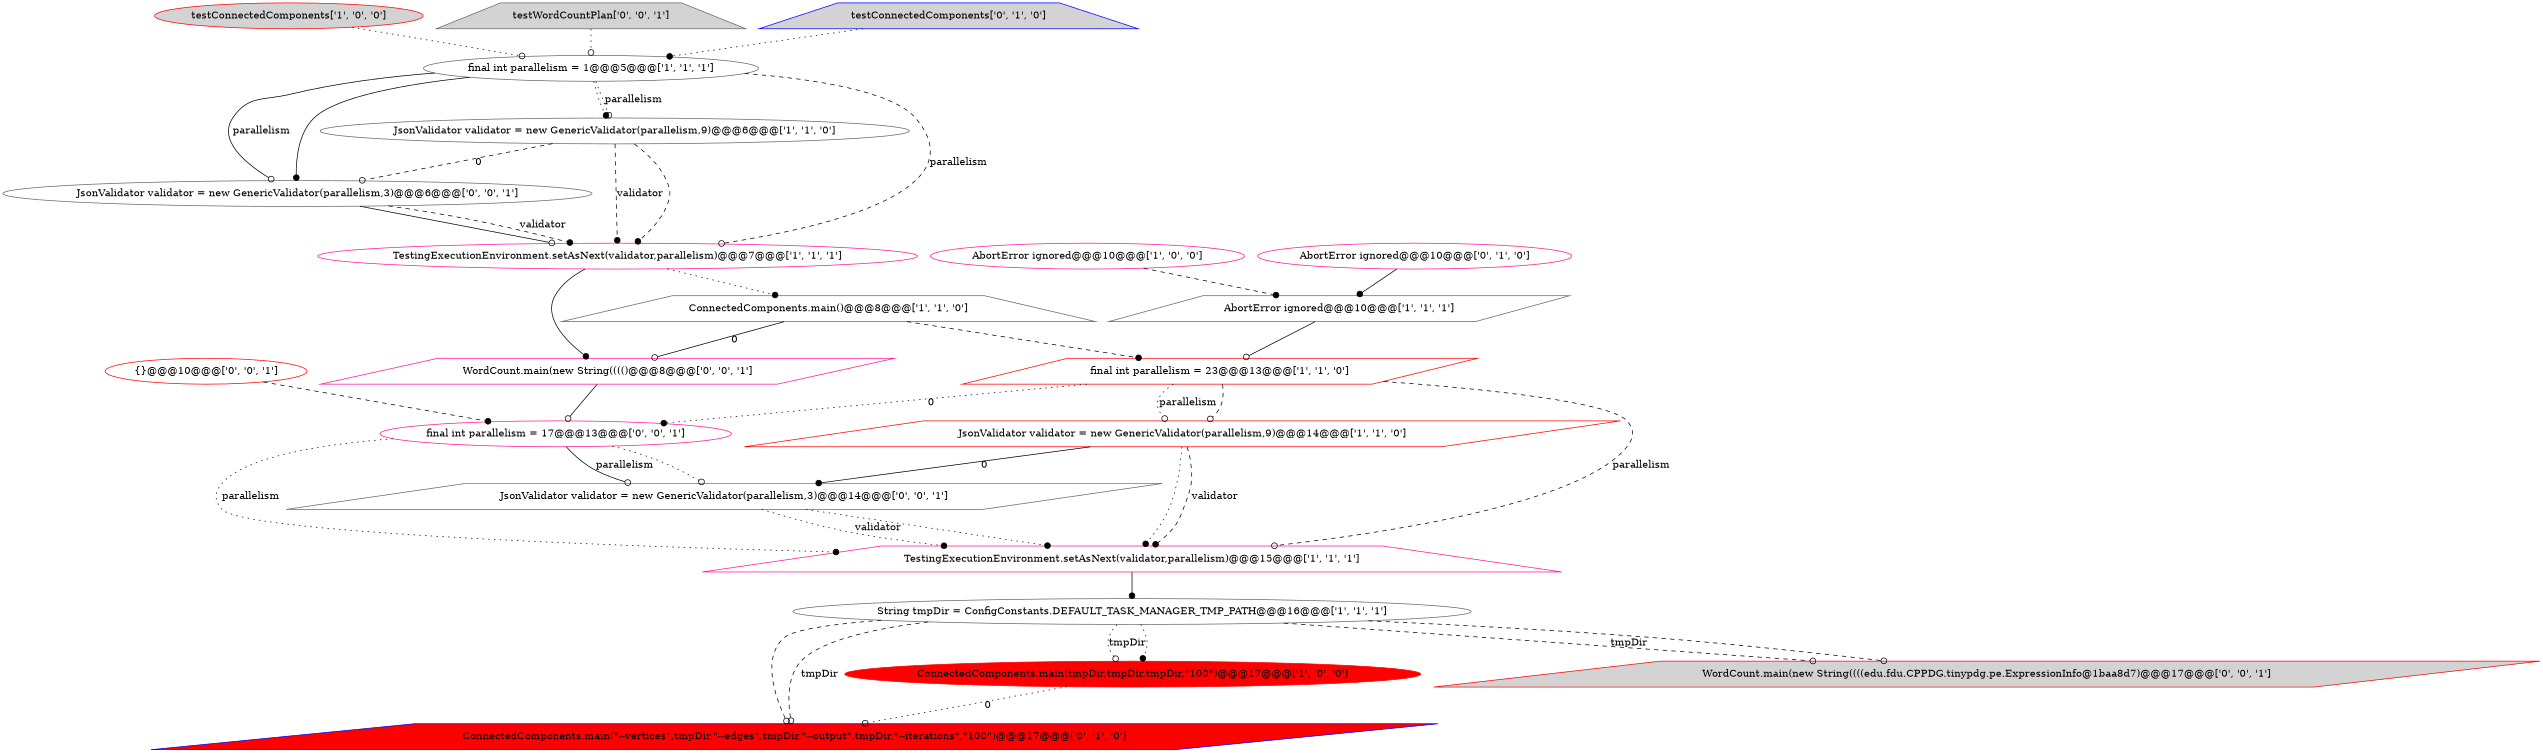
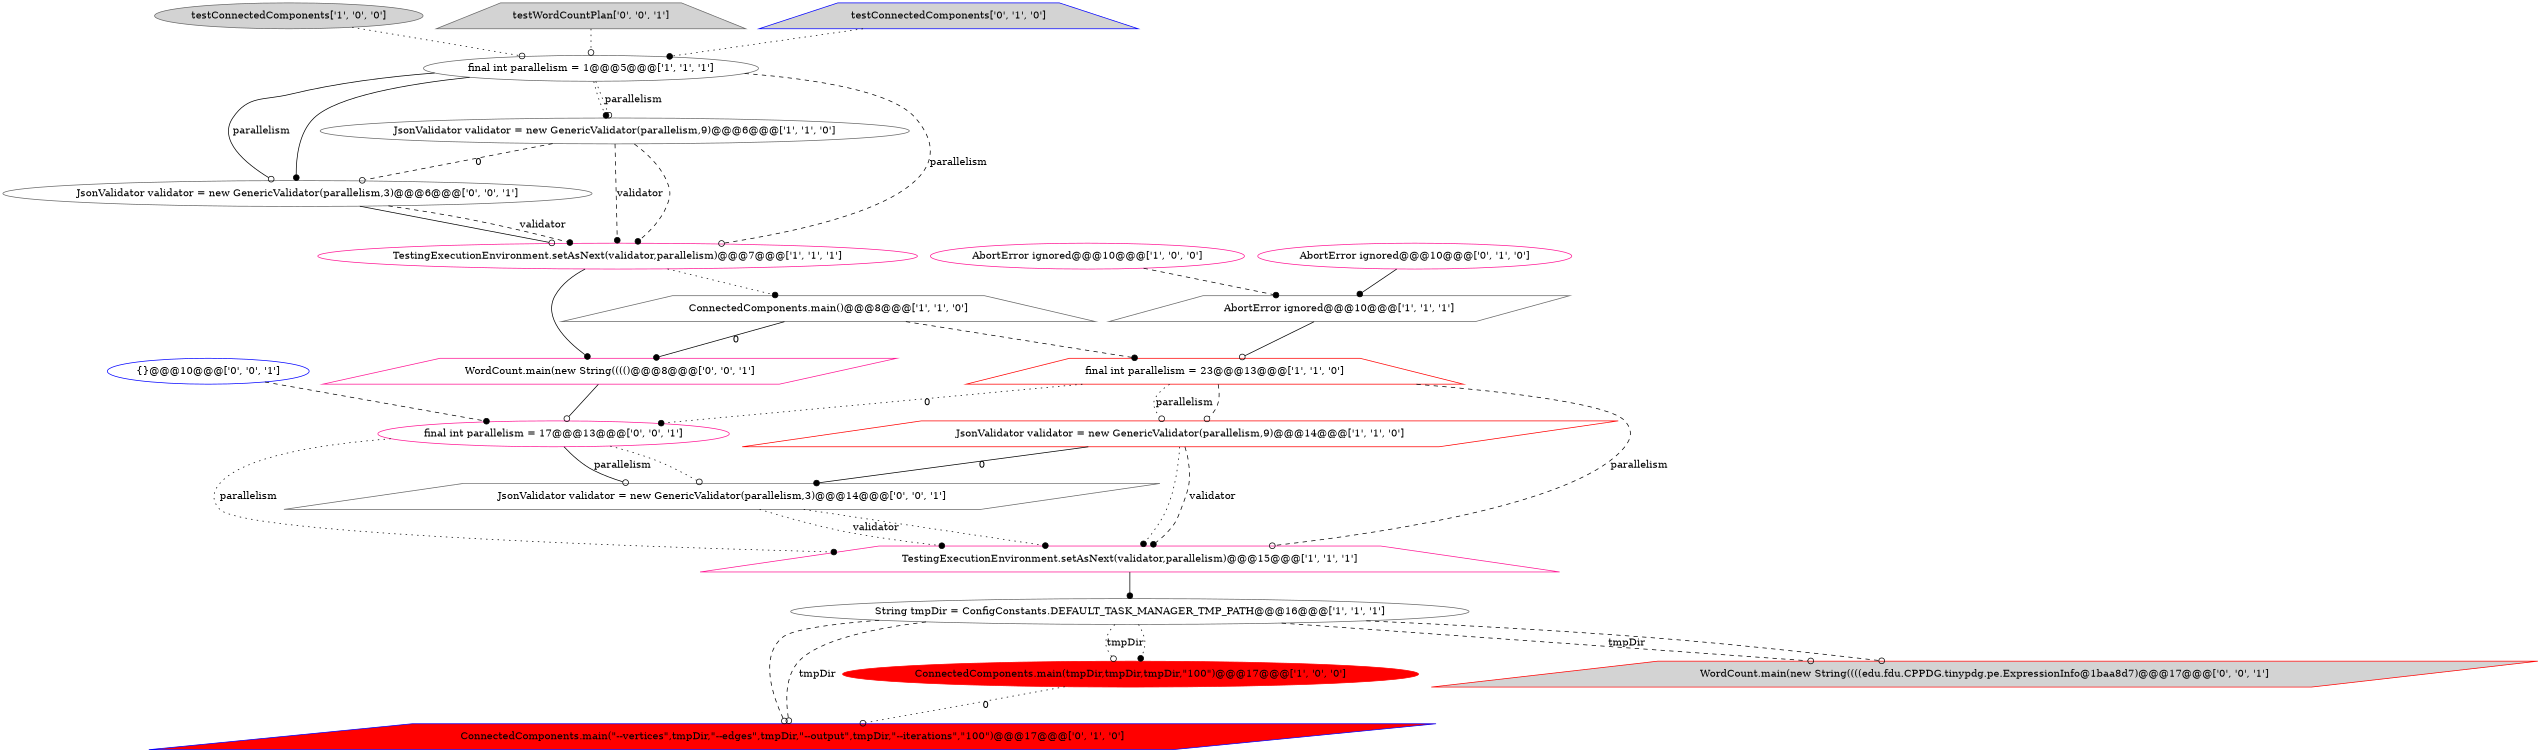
(289, 16) -> (289, 16)
(721, 339) -> (722, 339)
(206, 371) -> (208, 371)
(1220, 371) -> (1215, 371)
